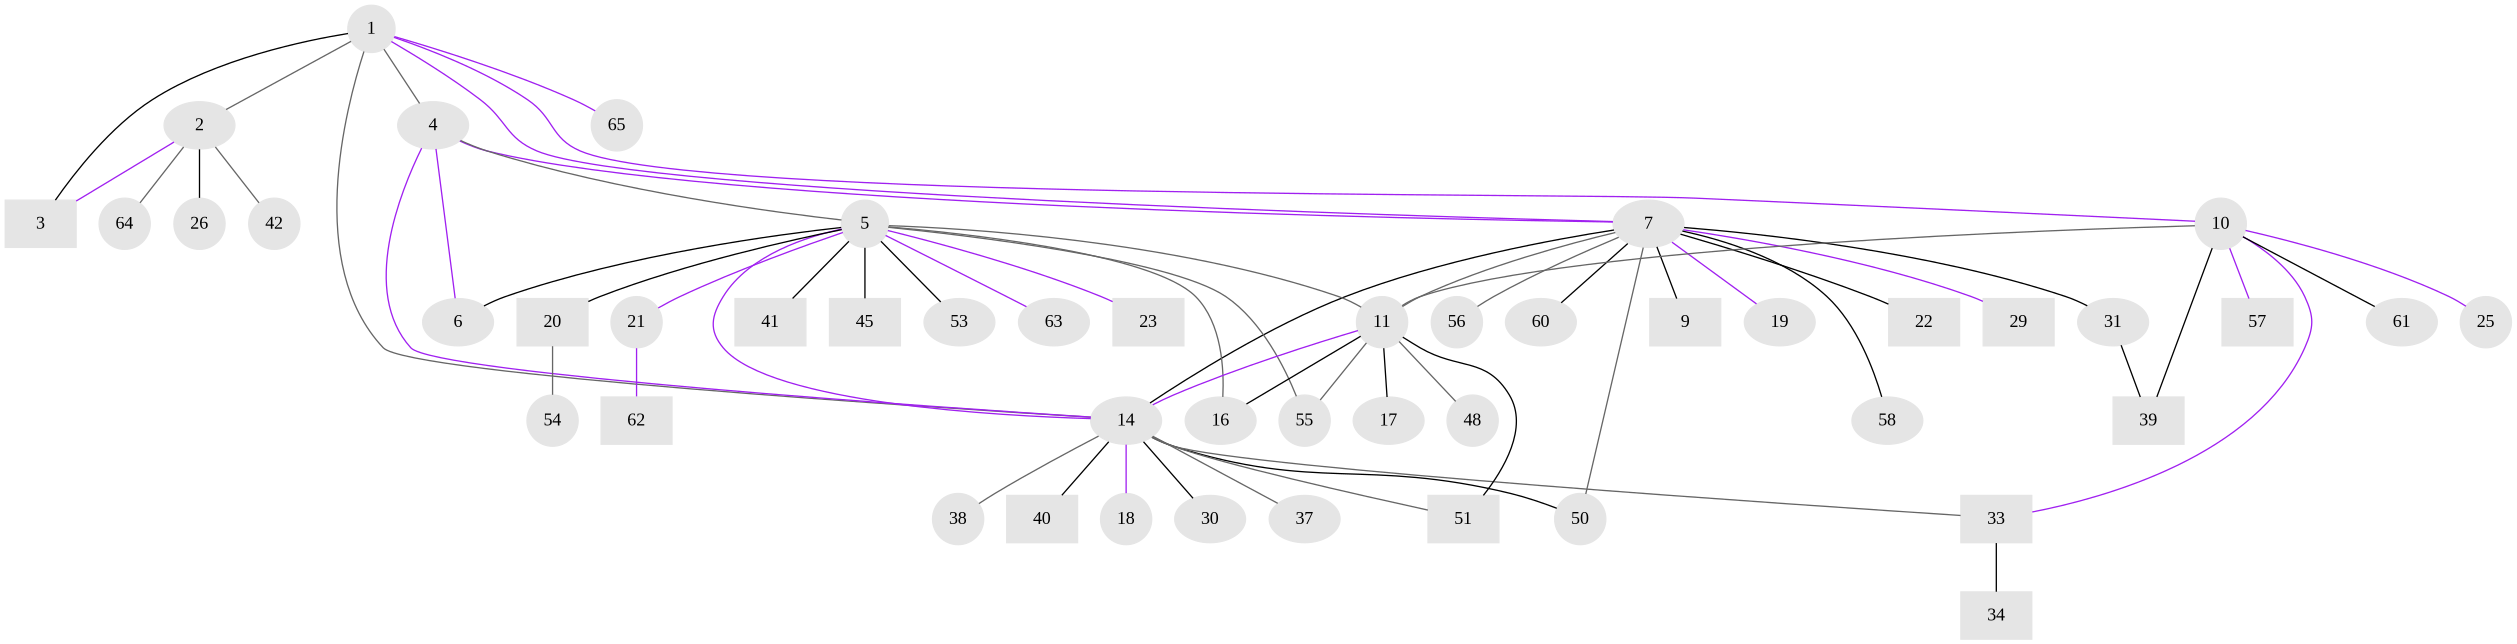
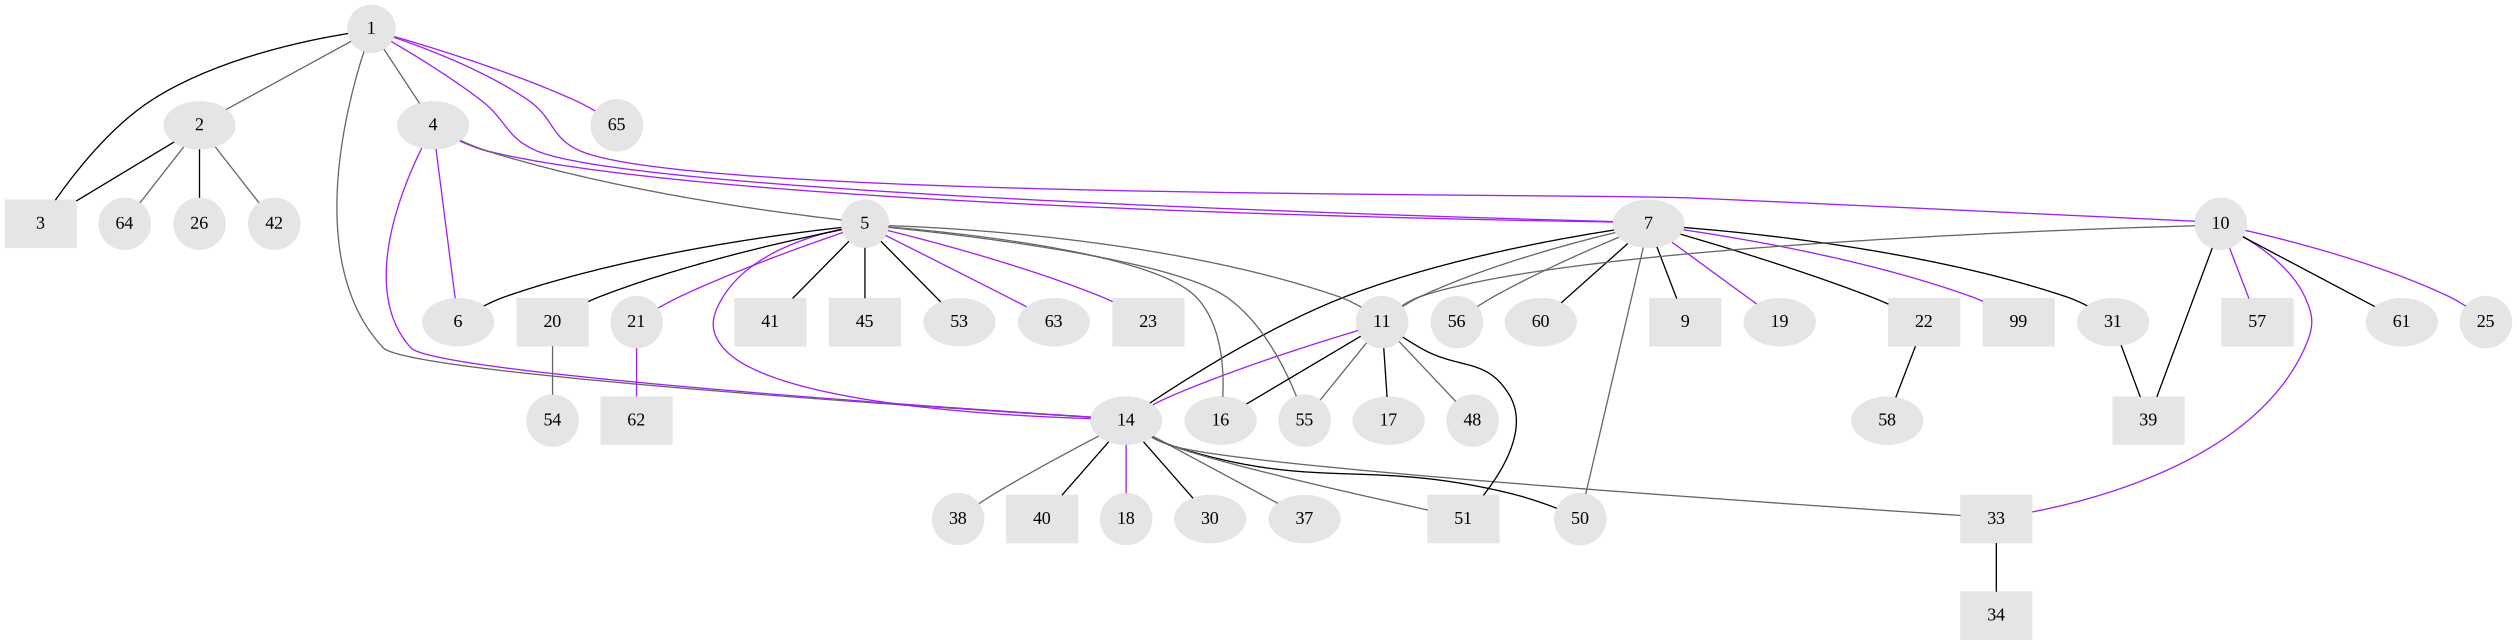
(125, 172) -> (125, 172)
(1815, 287) -> (1906, 372)
(2019, 322) -> (2019, 322)
